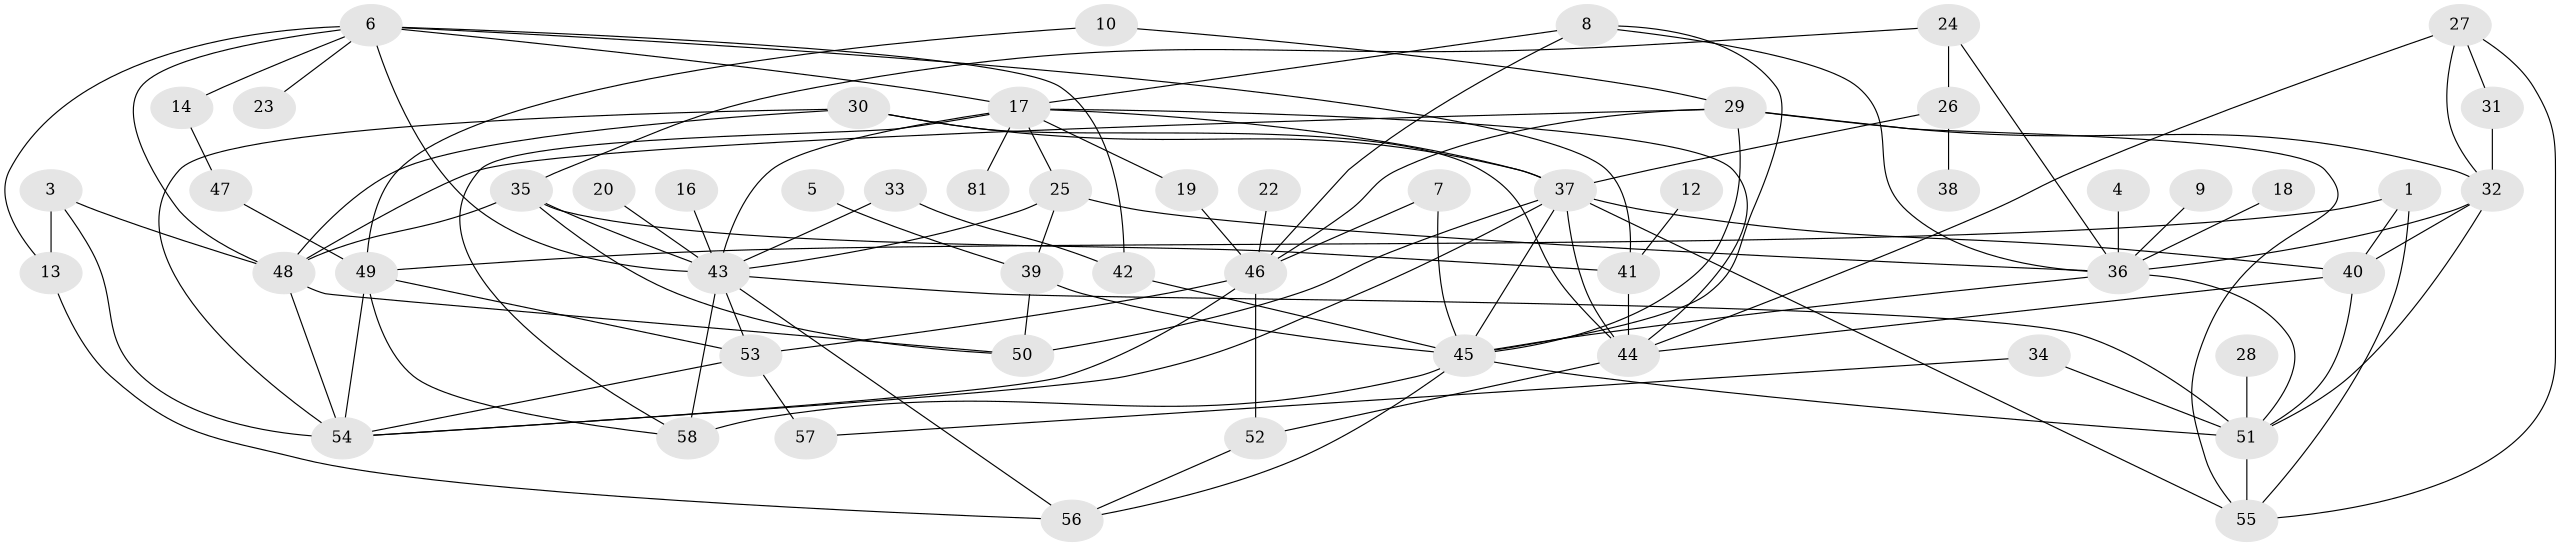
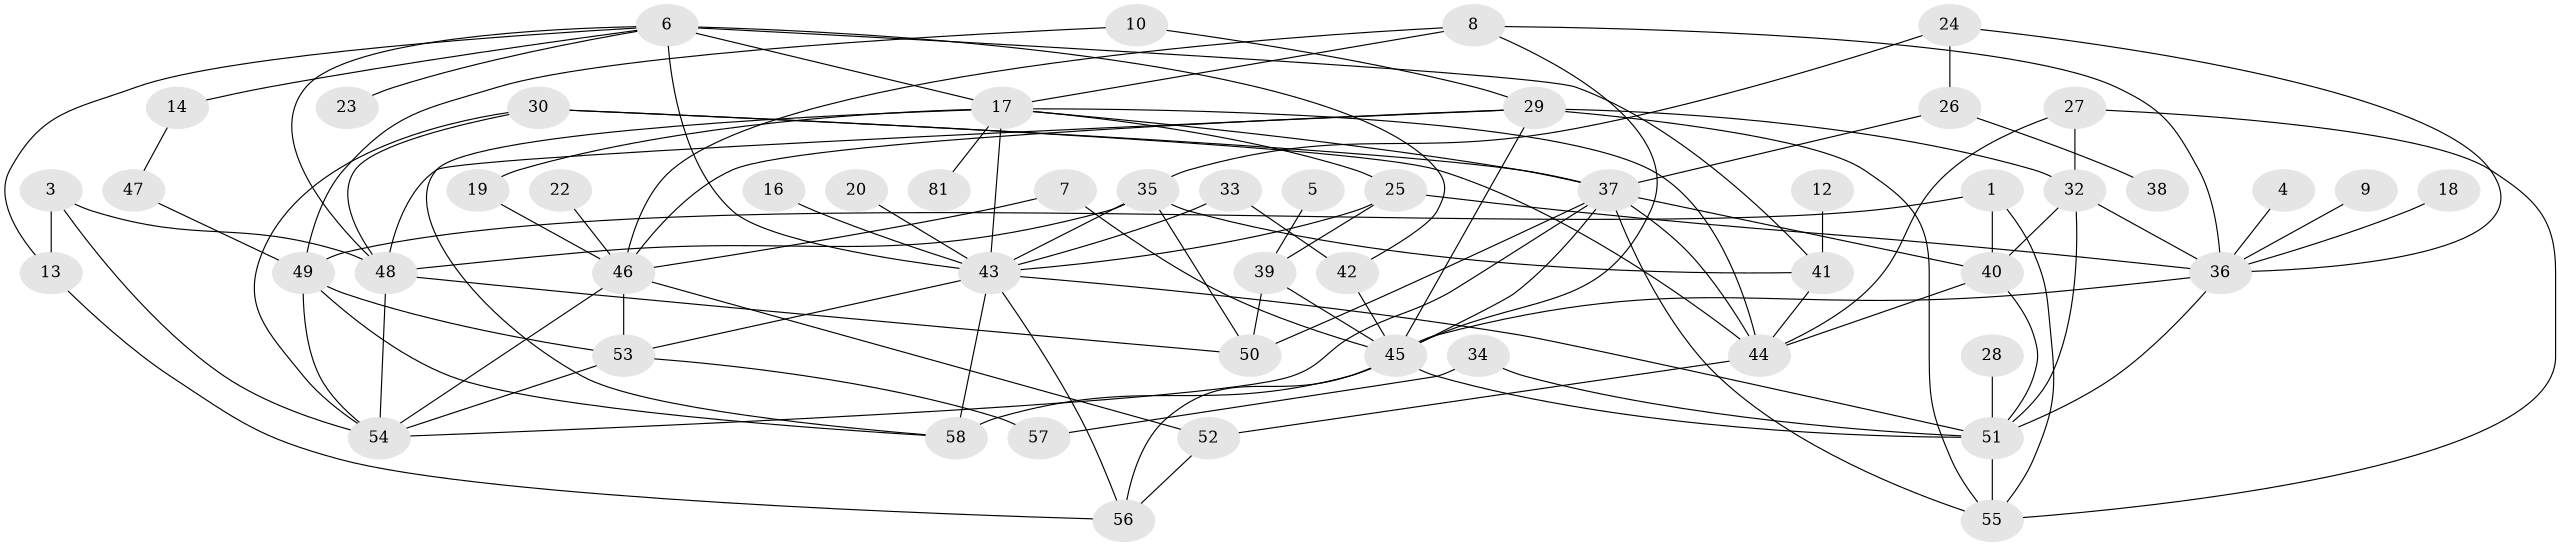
(2492, 108) -> none
